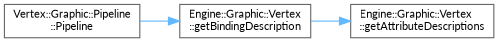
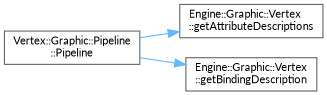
(325, 21) -> (154, 36)
